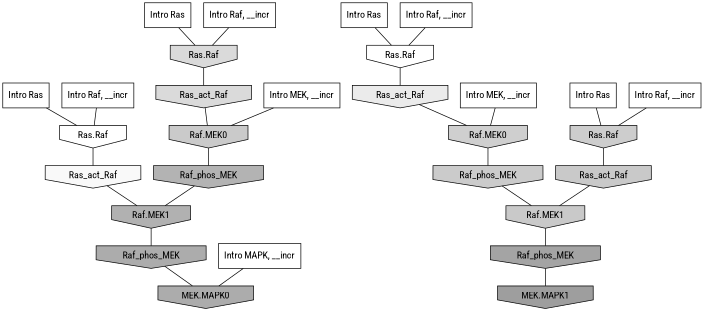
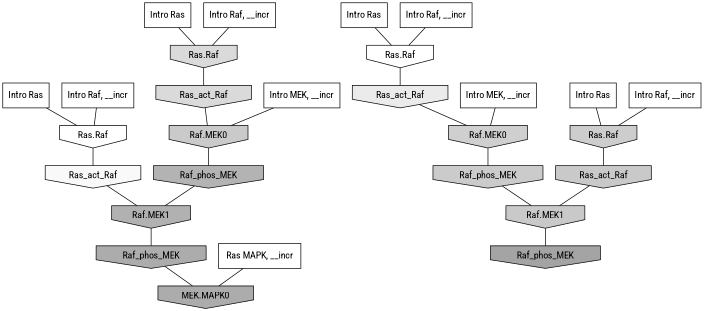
(260, 256) -> (260, 256)
(545, 296) -> none
